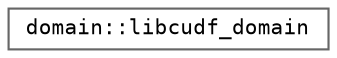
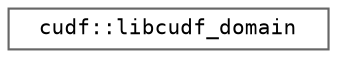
(169, 29) -> (169, 29)
